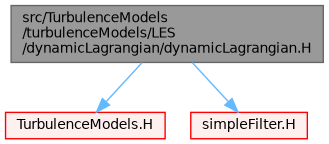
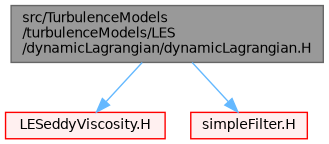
(85, 126) -> (85, 126)
